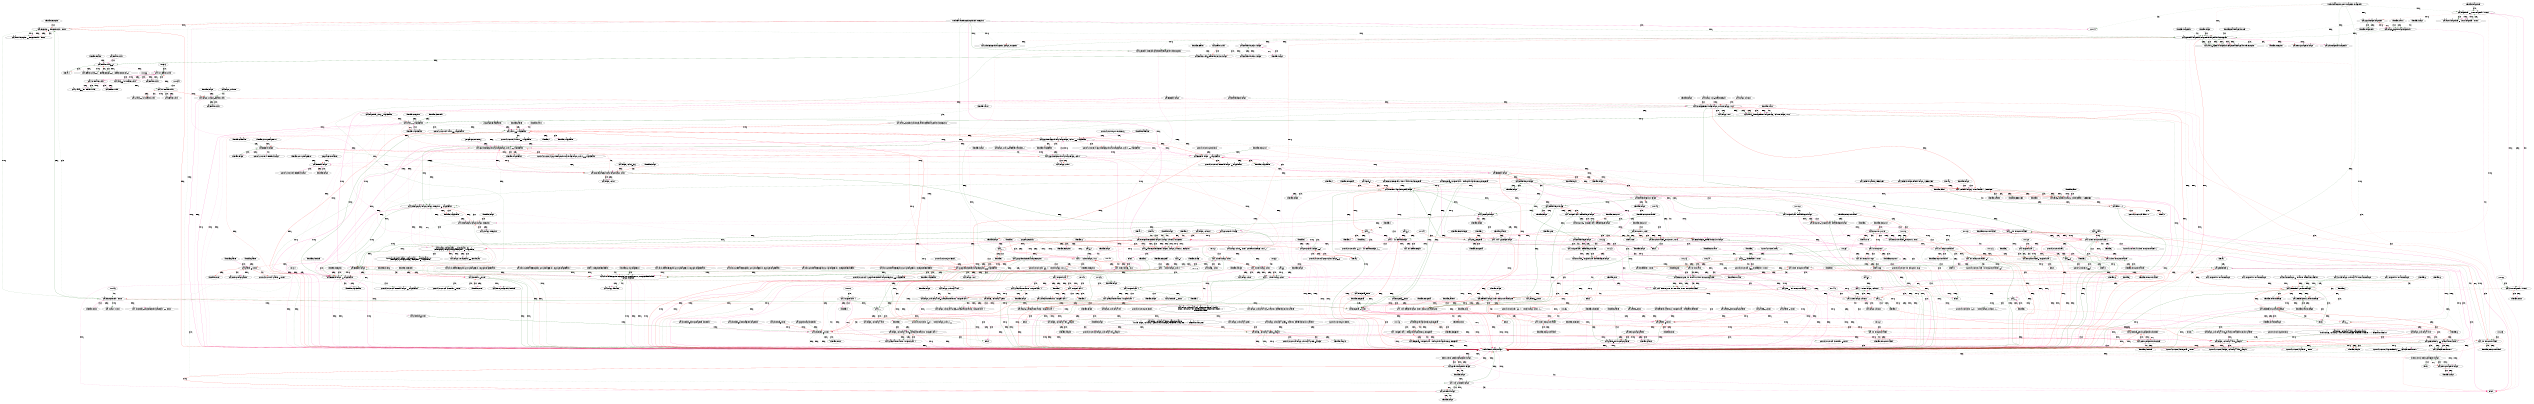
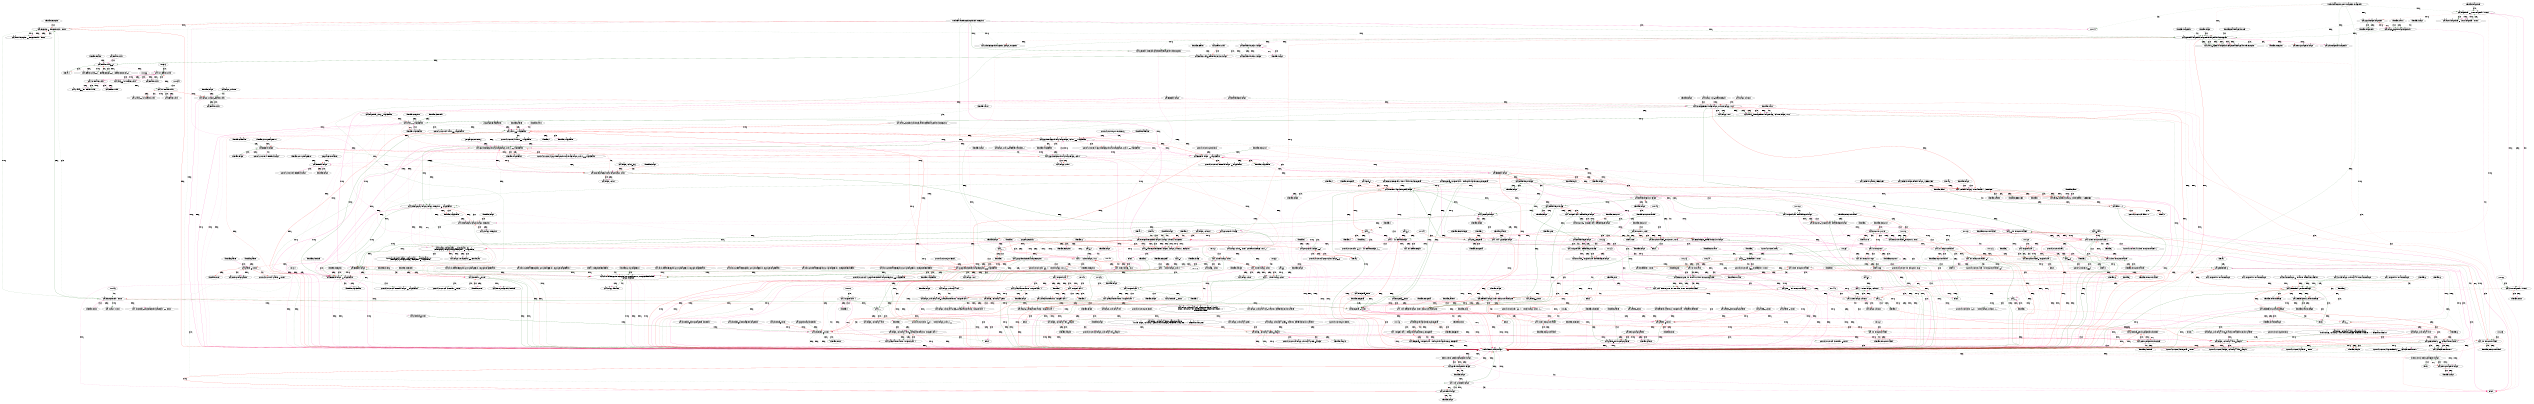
(1141, 329) -> none
